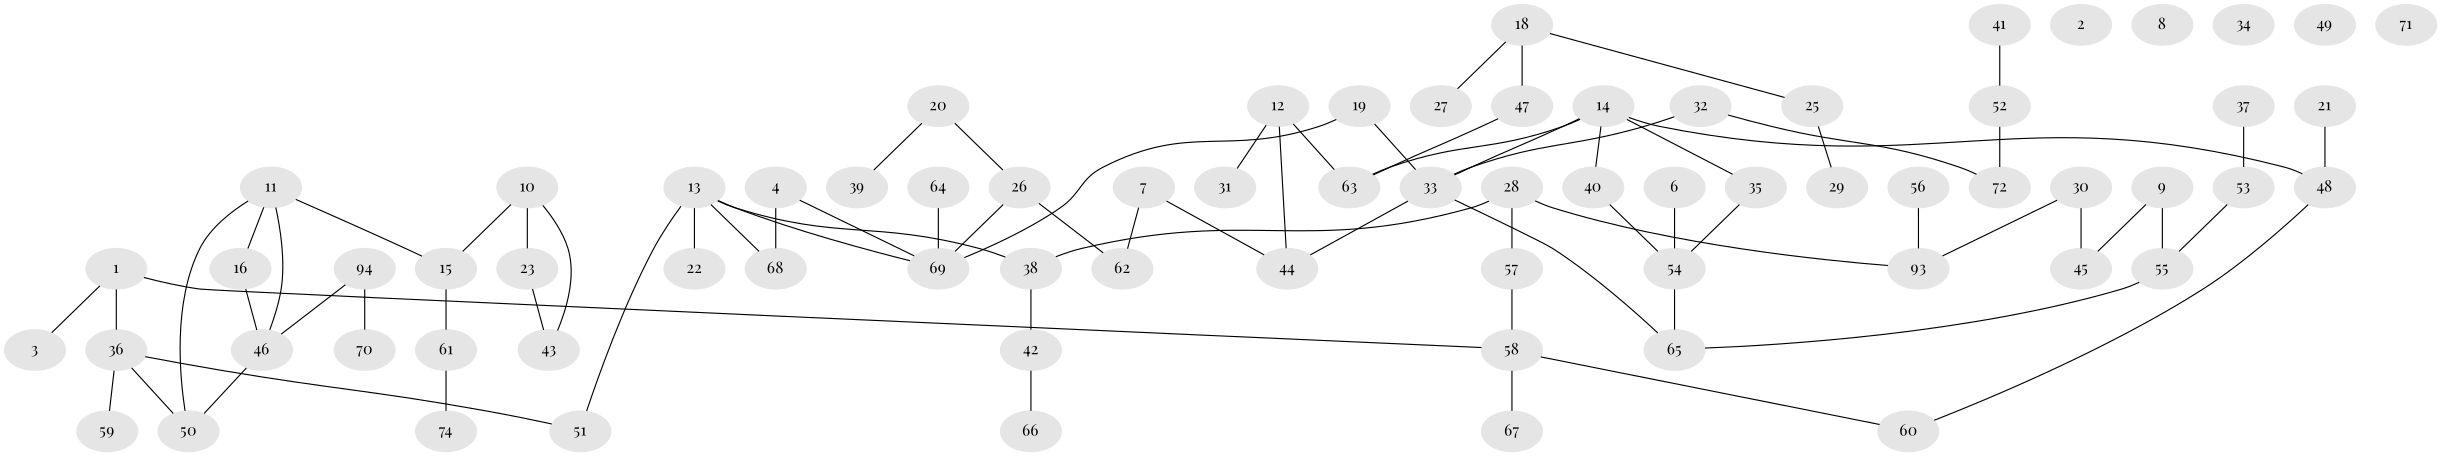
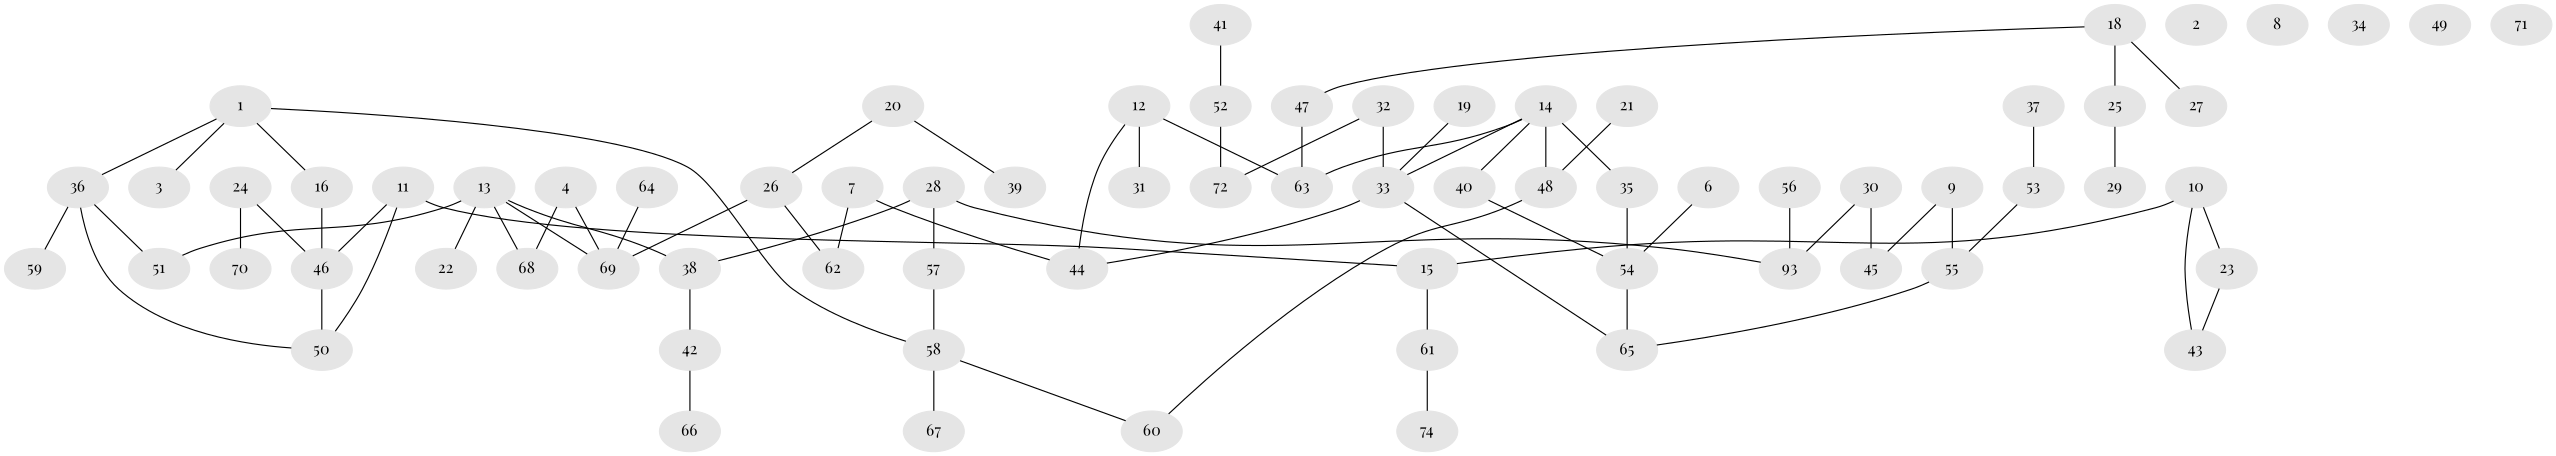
(1136, 153) -> none
(256, 228) -> (281, 147)
(365, 269) -> (241, 187)
